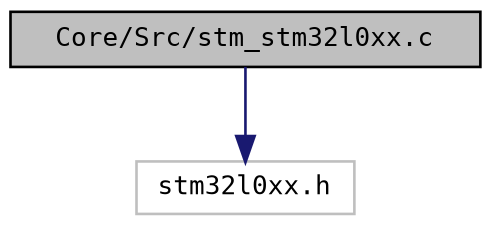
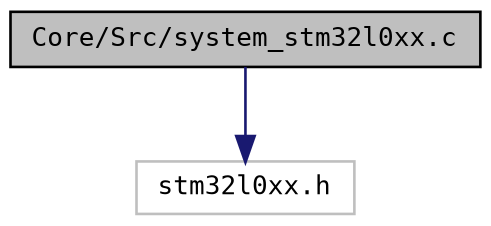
(245, 39) -> (245, 39)
